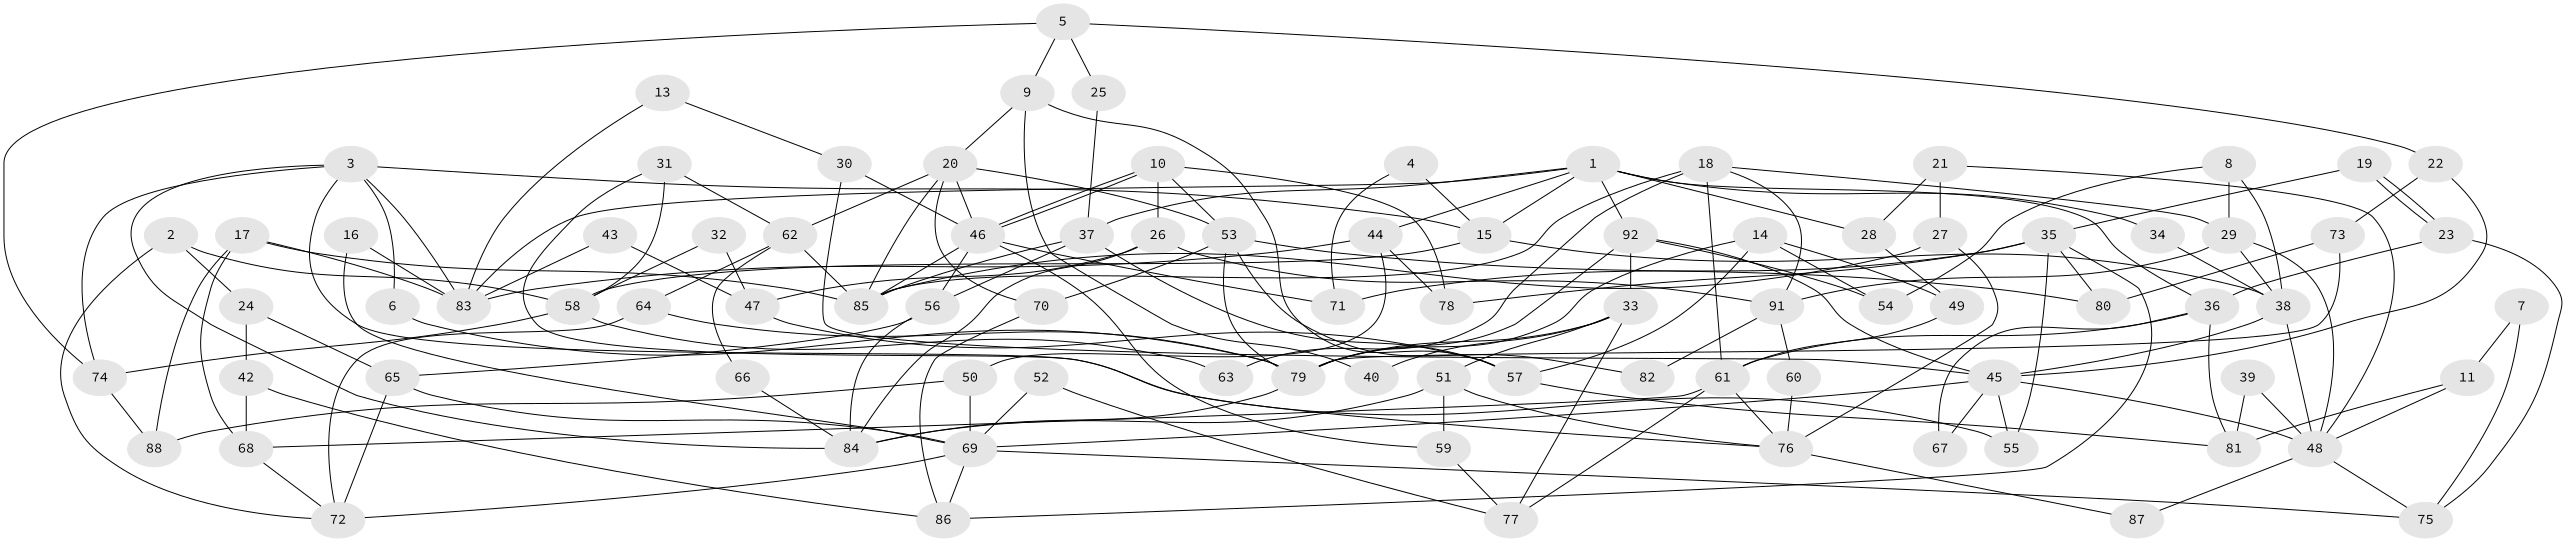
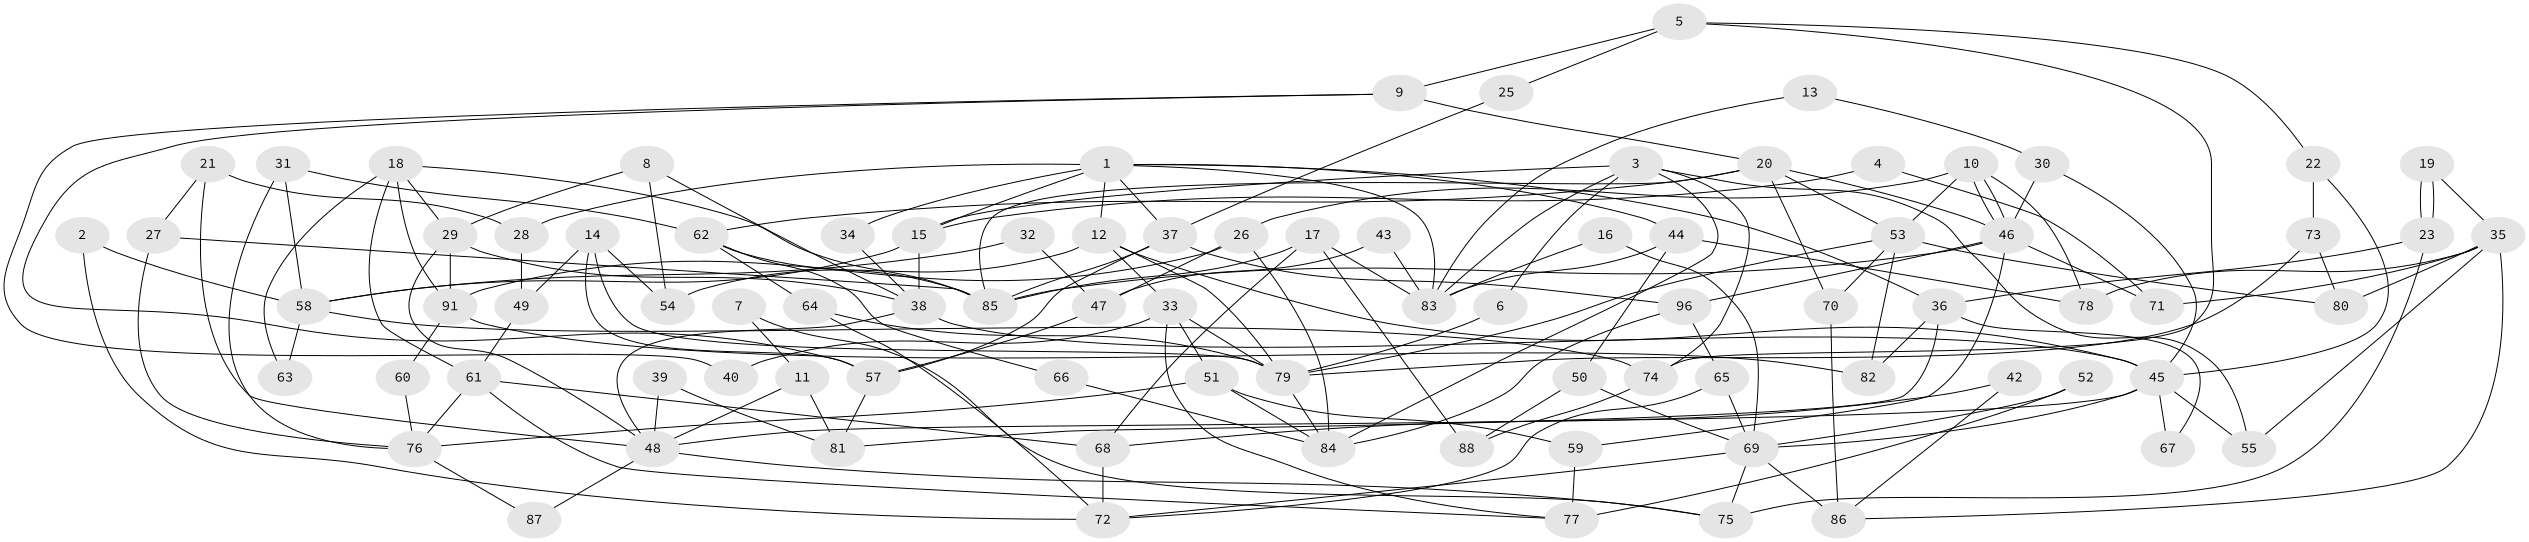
(1631, 235) -> (1099, 235)
(246, 307) -> none
(933, 307) -> (1684, 307)
(1964, 336) -> (1901, 345)
